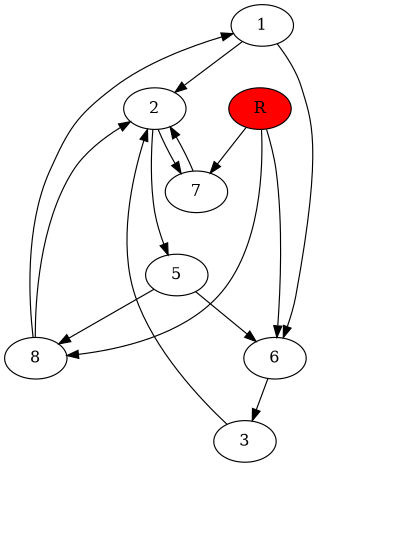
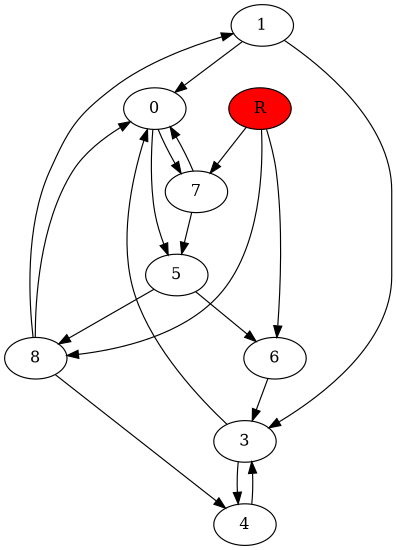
(155, 109) -> (155, 109)
(311, 182) -> (392, 233)
none -> (188, 228)
none -> (245, 525)
